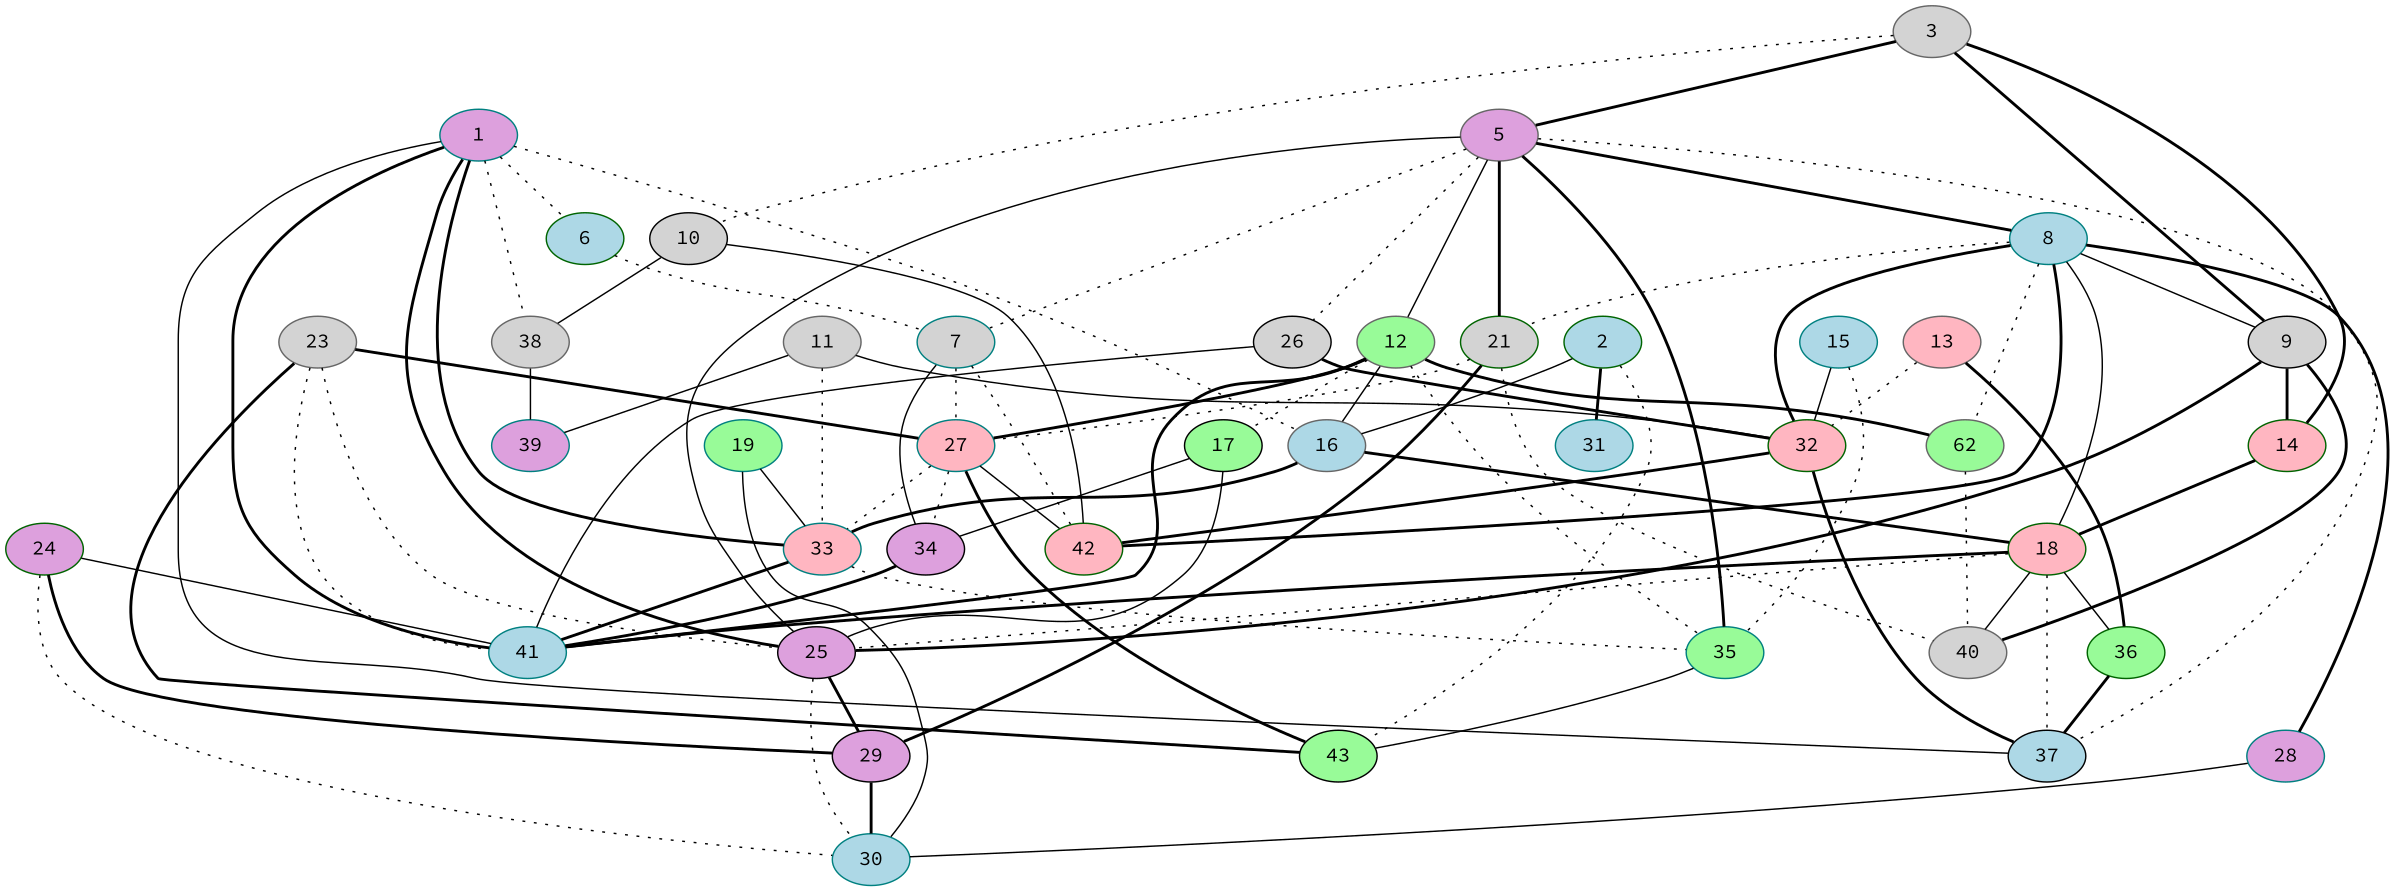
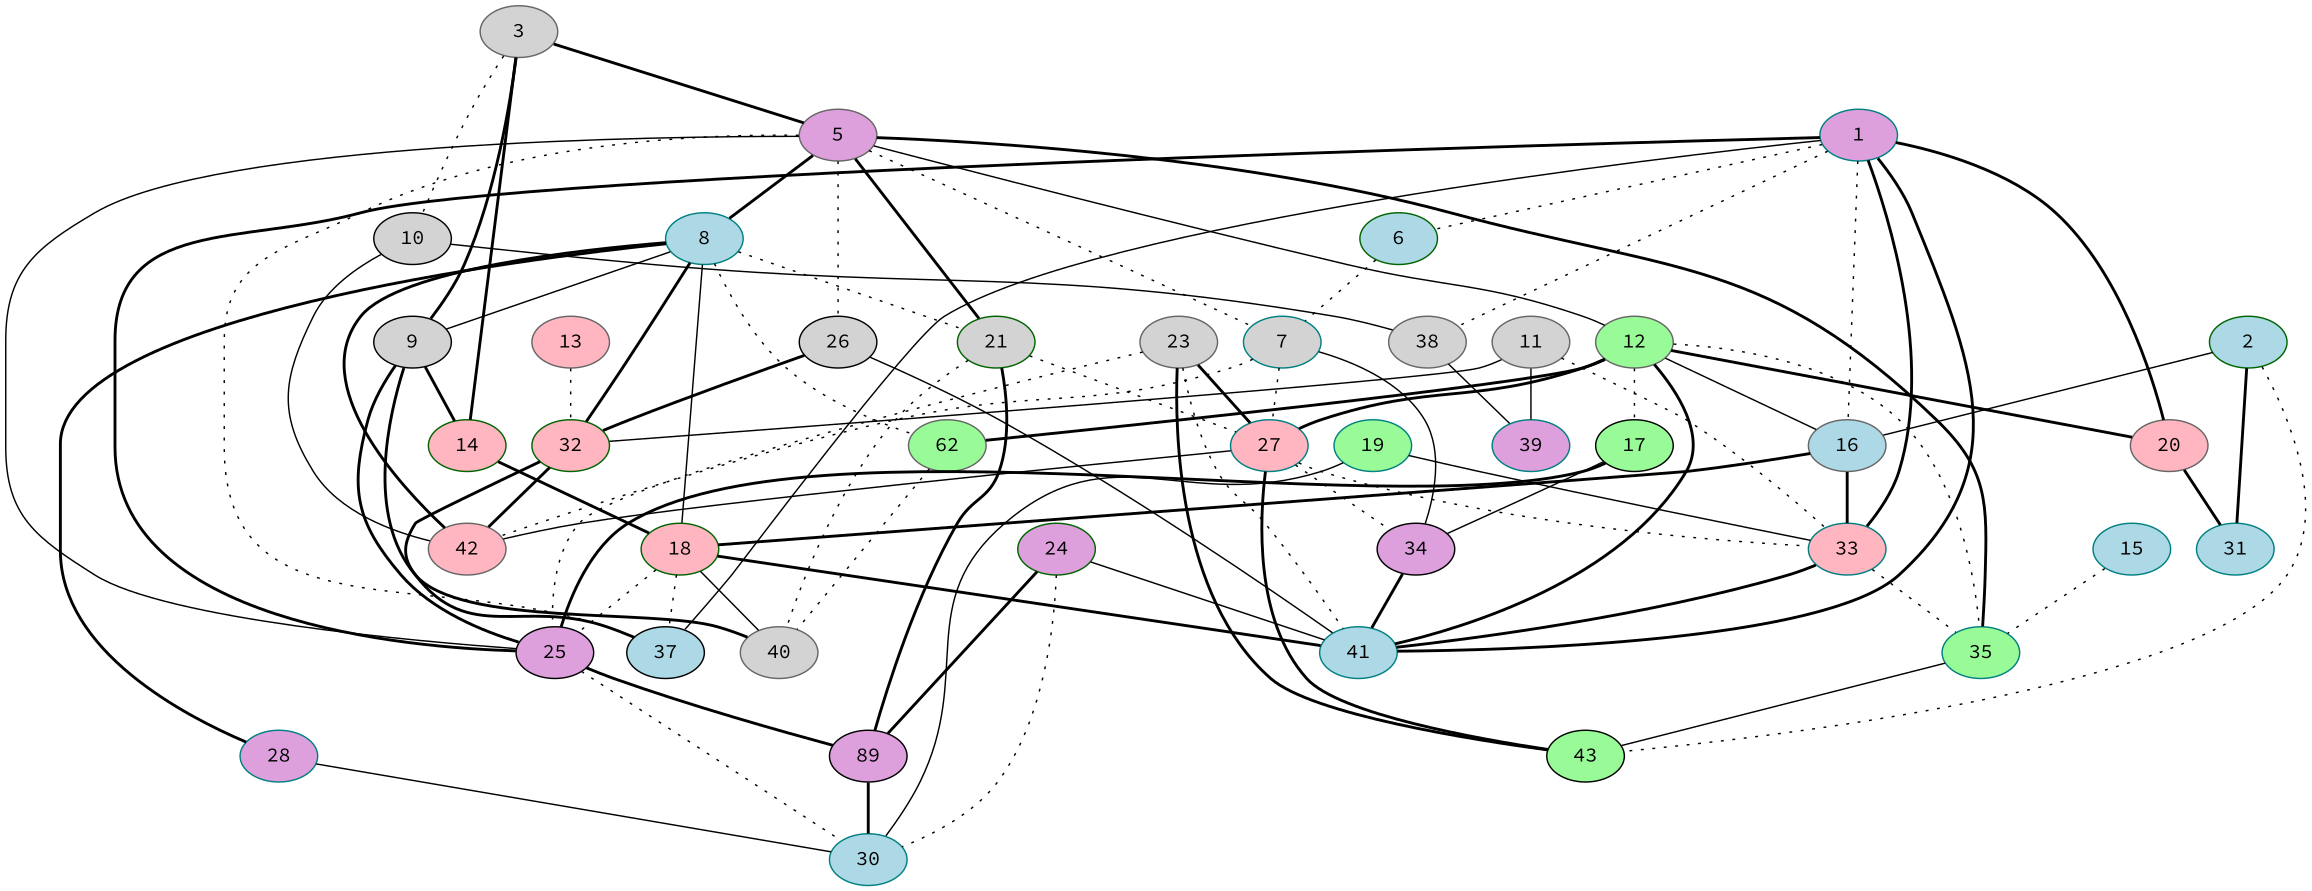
(1823, 394) -> none
none -> (2169, 446)
(1084, 549) -> (467, 549)
(1065, 621) -> (913, 473)
(2126, 653) -> none
(871, 756) -> (868, 756)
